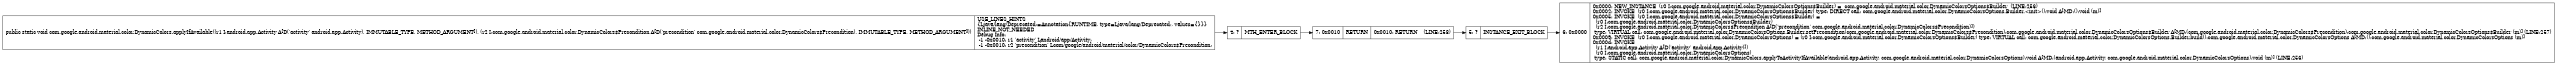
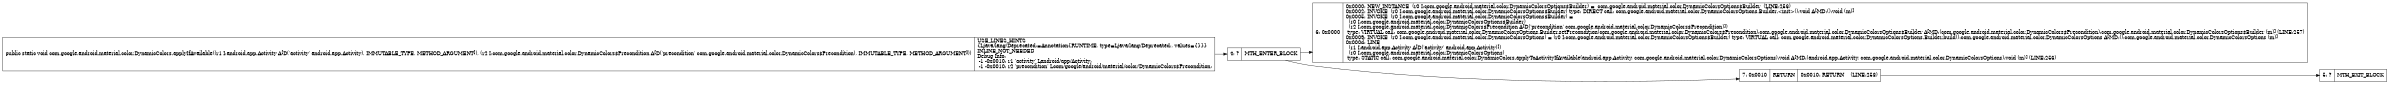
(1514, 33) -> (2360, 75)
(1552, 33) -> (1305, 52)
(1615, 43) -> (1365, 43)
